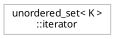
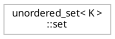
(57, 19) -> (57, 19)
